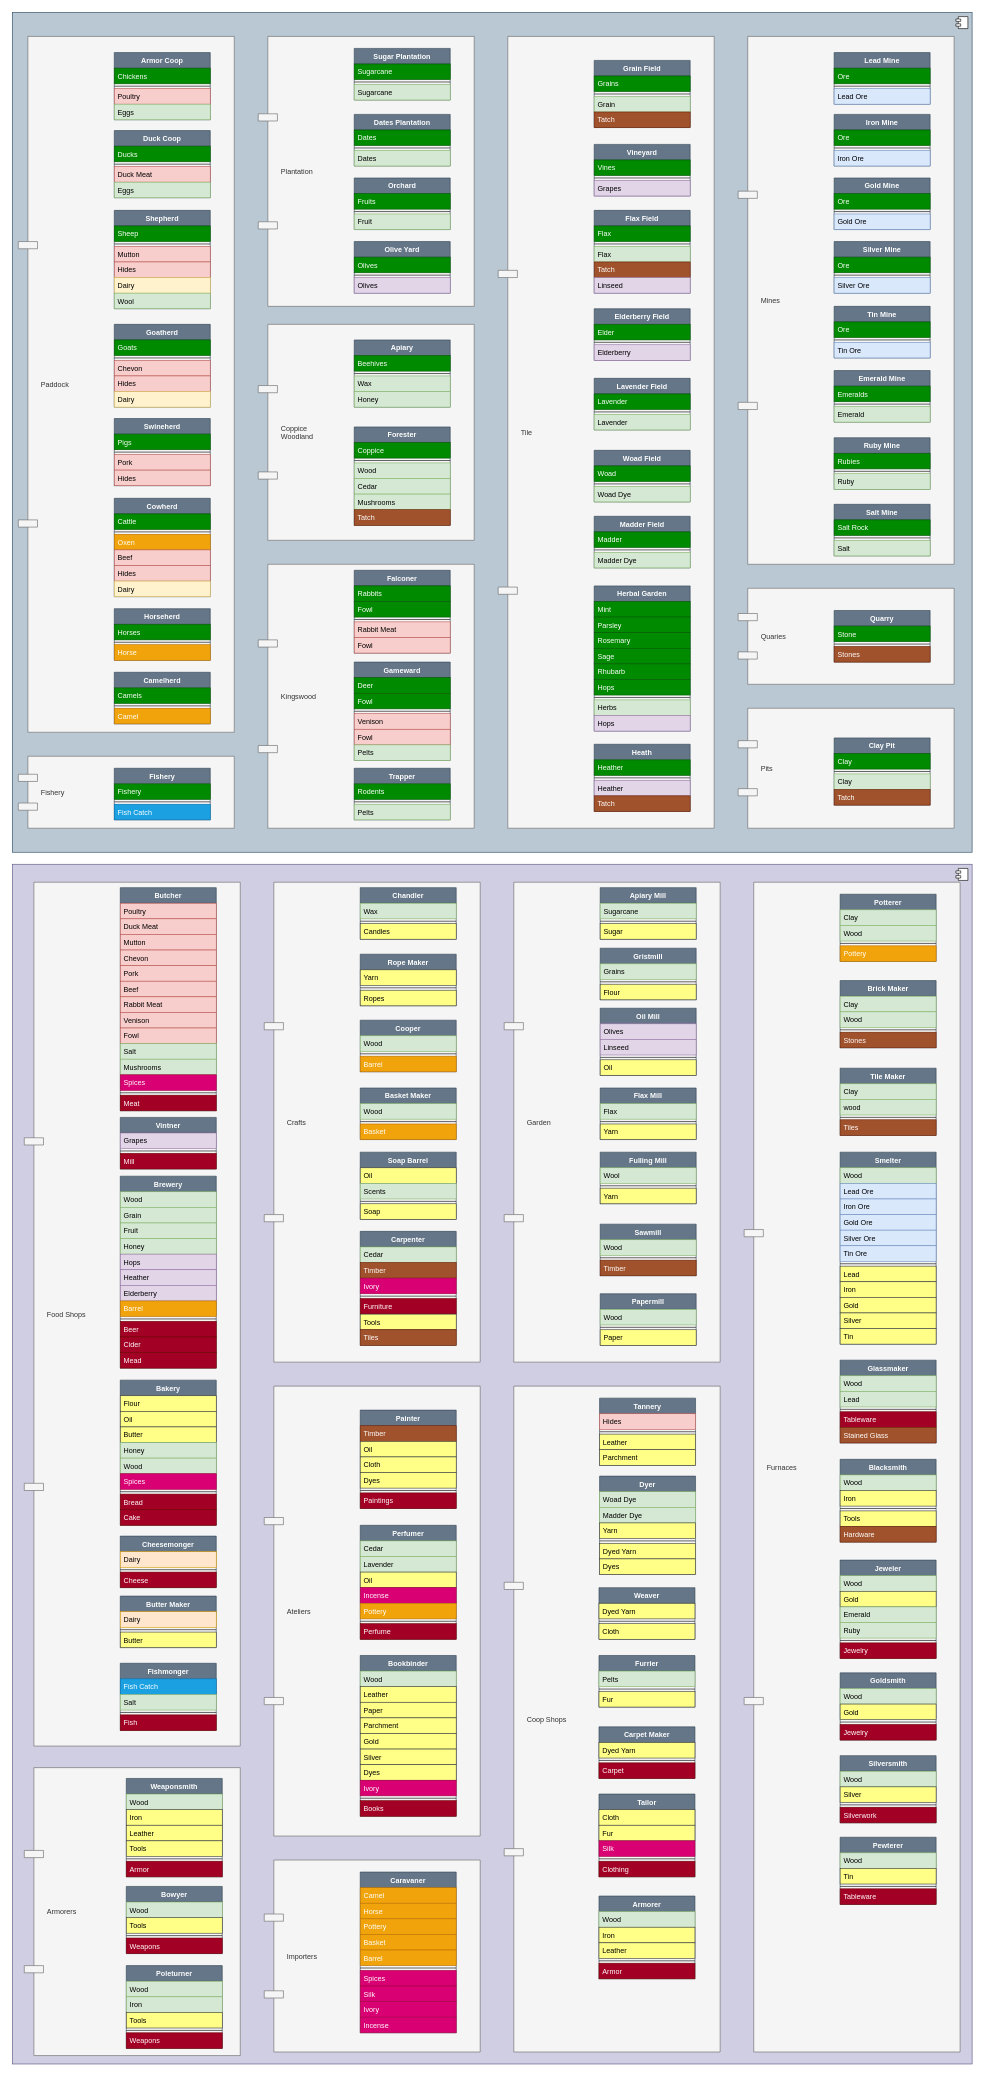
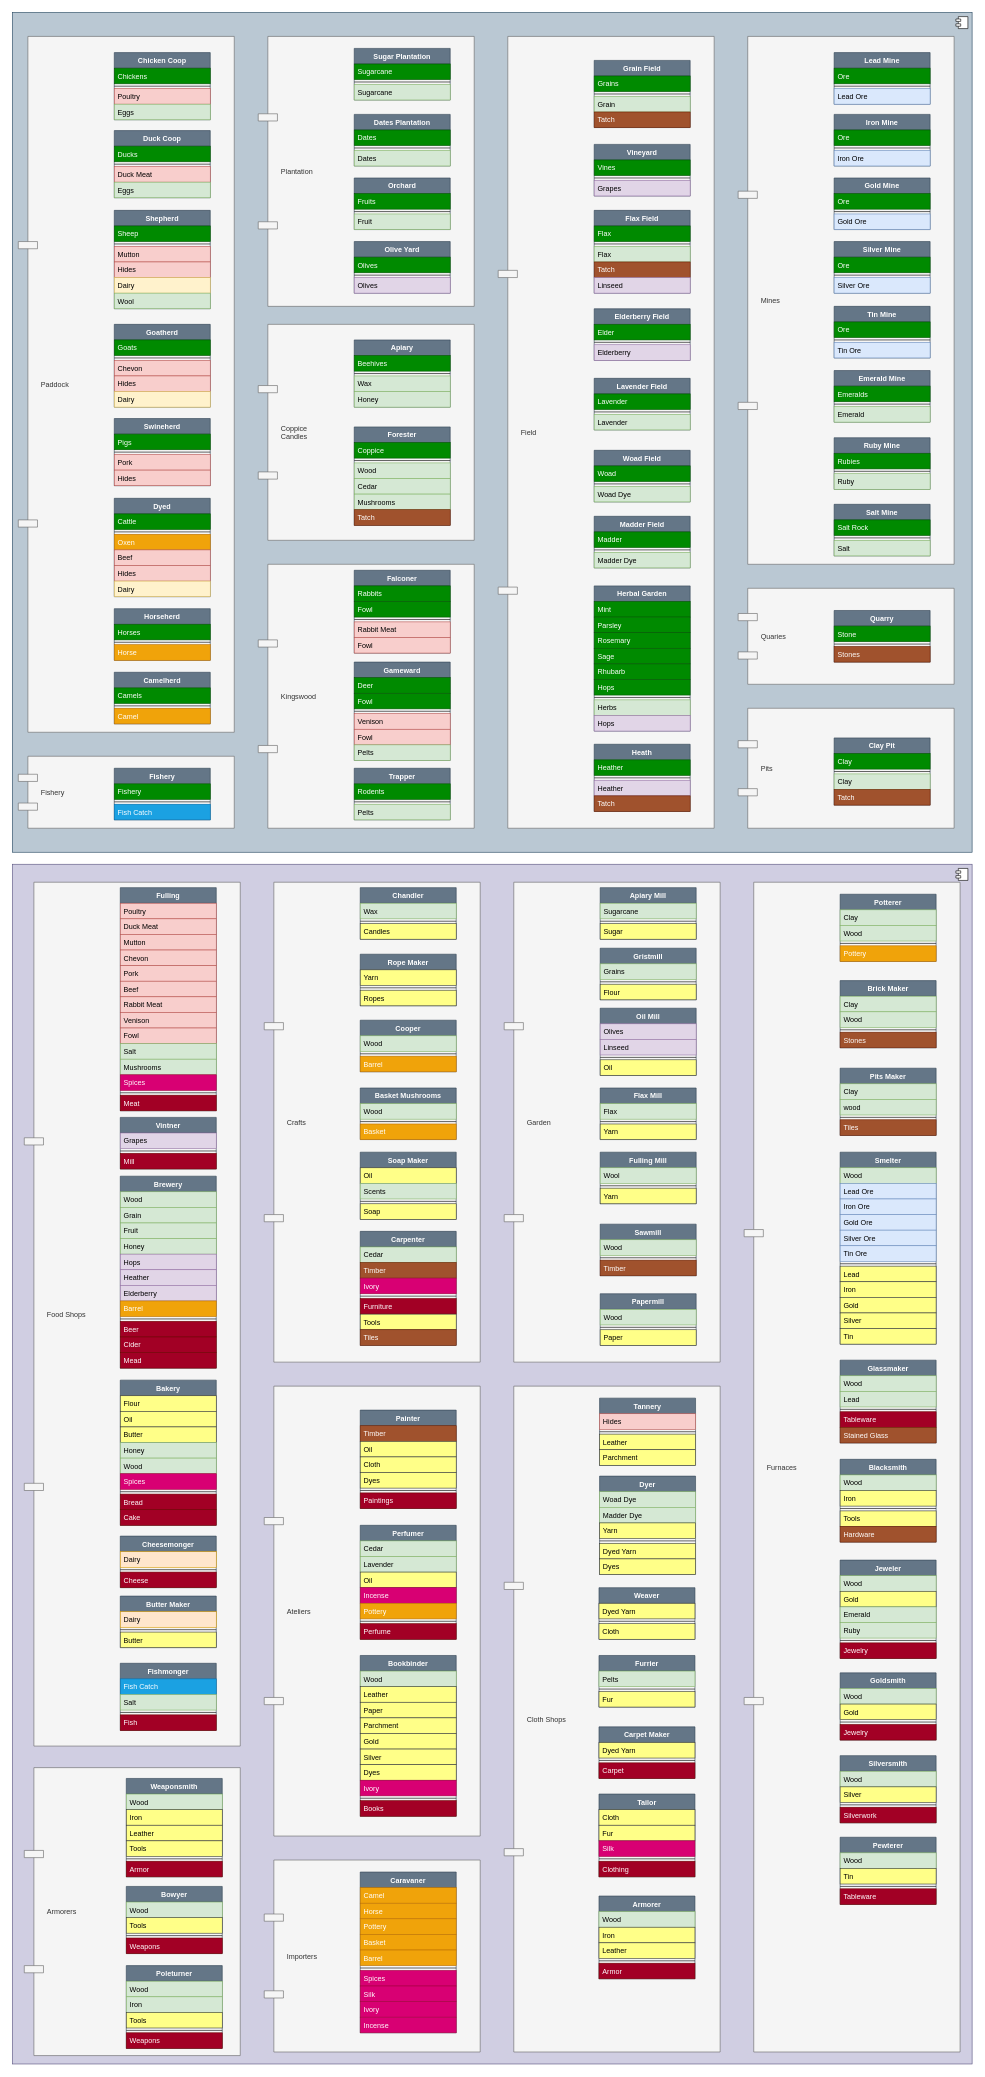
(162, 61) -> (162, 61)
(294, 428) -> (294, 428)
(527, 433) -> (529, 433)
(162, 506) -> (162, 506)
(168, 896) -> (168, 896)
(888, 1076) -> (888, 1076)
(408, 1096) -> (408, 1096)
(408, 1160) -> (408, 1160)
(546, 1720) -> (547, 1720)
